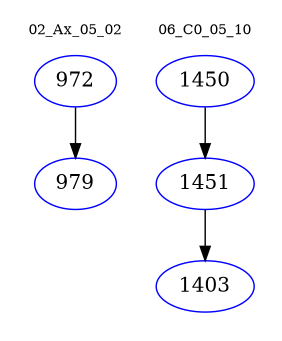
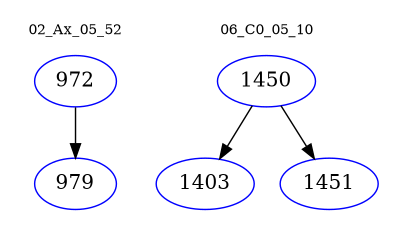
(76, 31) -> (76, 31)
(205, 228) -> (240, 126)
